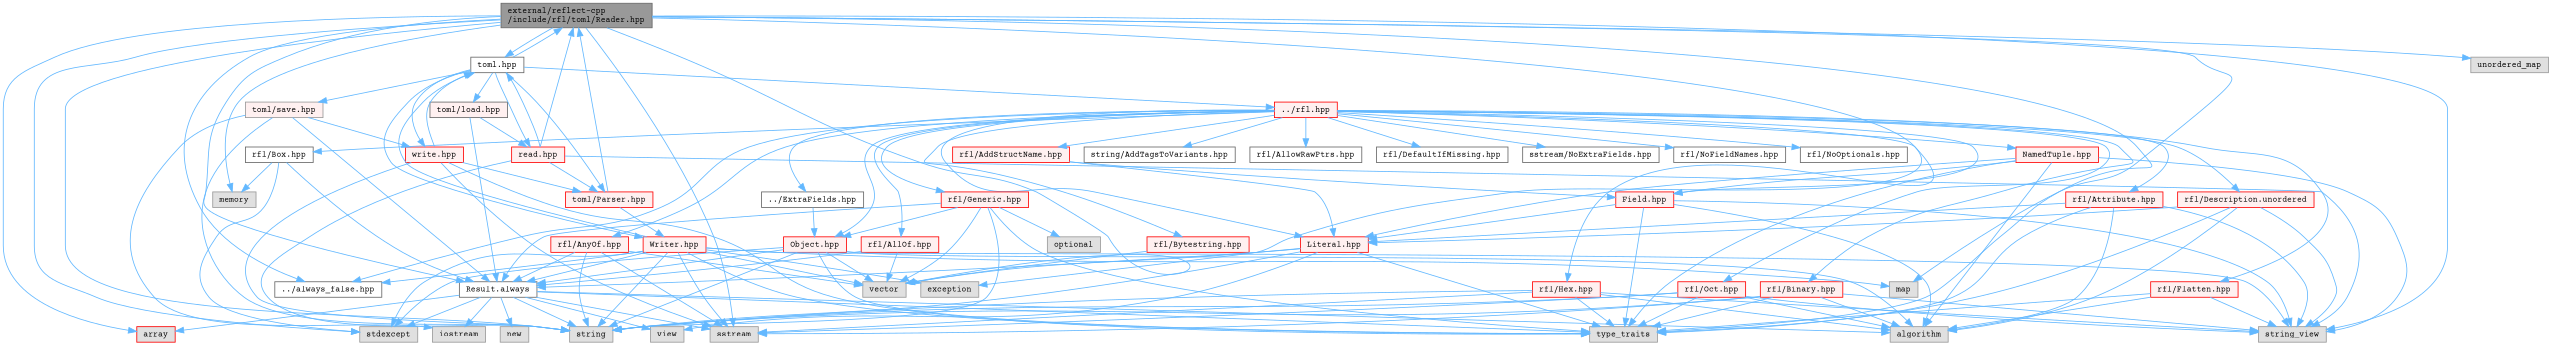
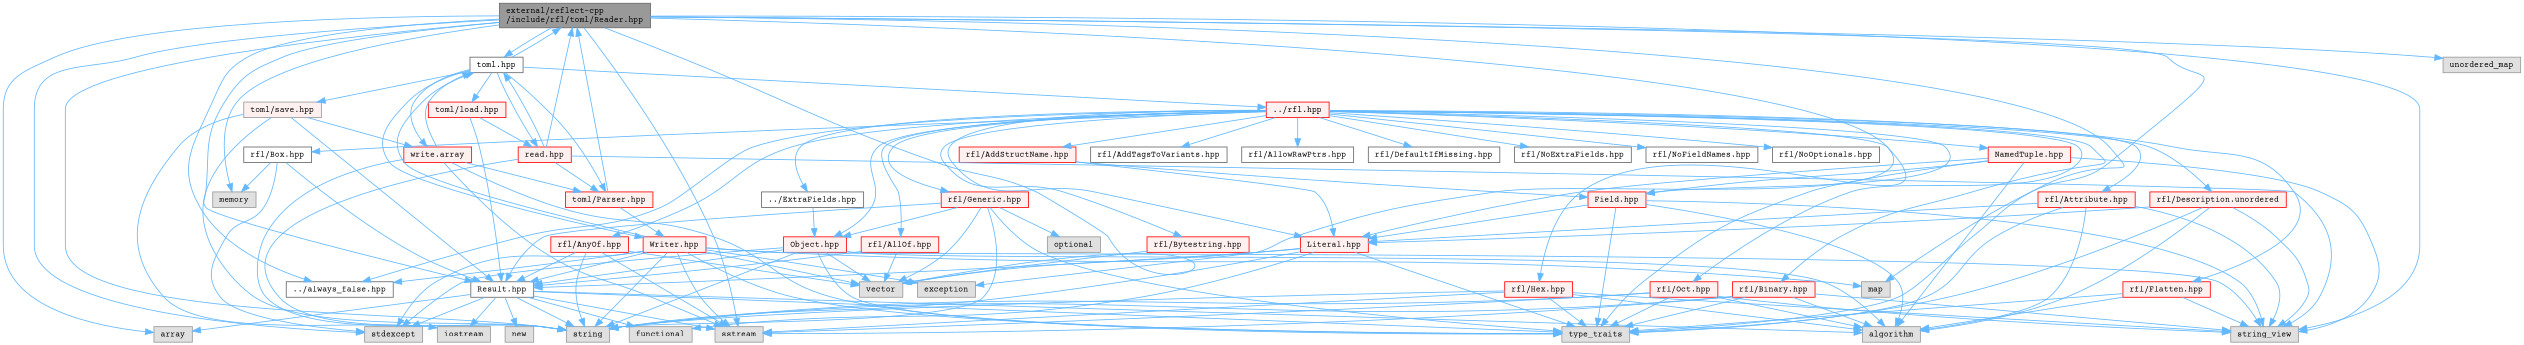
(469, 110) -> (467, 110)
(434, 155) -> (438, 155)
(1160, 155) -> (1159, 155)
(1591, 155) -> (1573, 155)
(498, 290) -> (502, 290)
(156, 334) -> (173, 334)
(667, 334) -> (661, 334)
